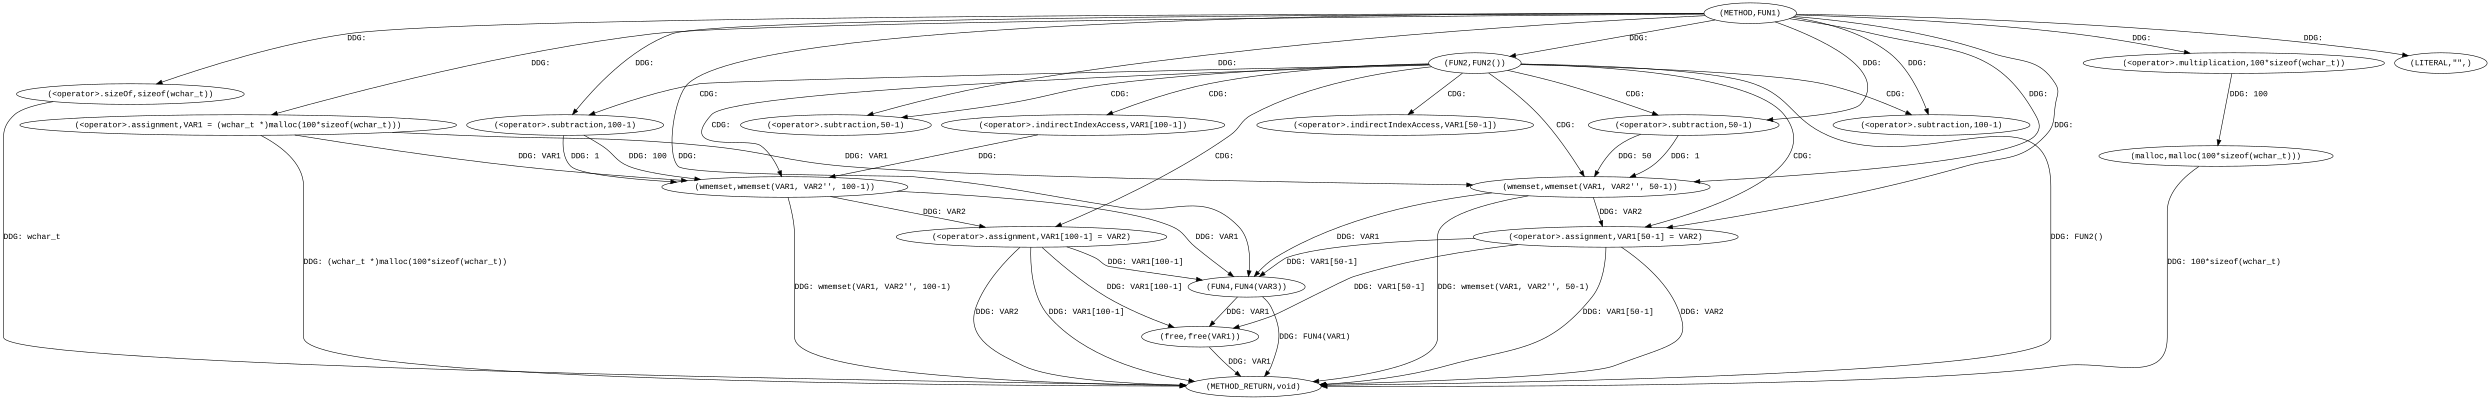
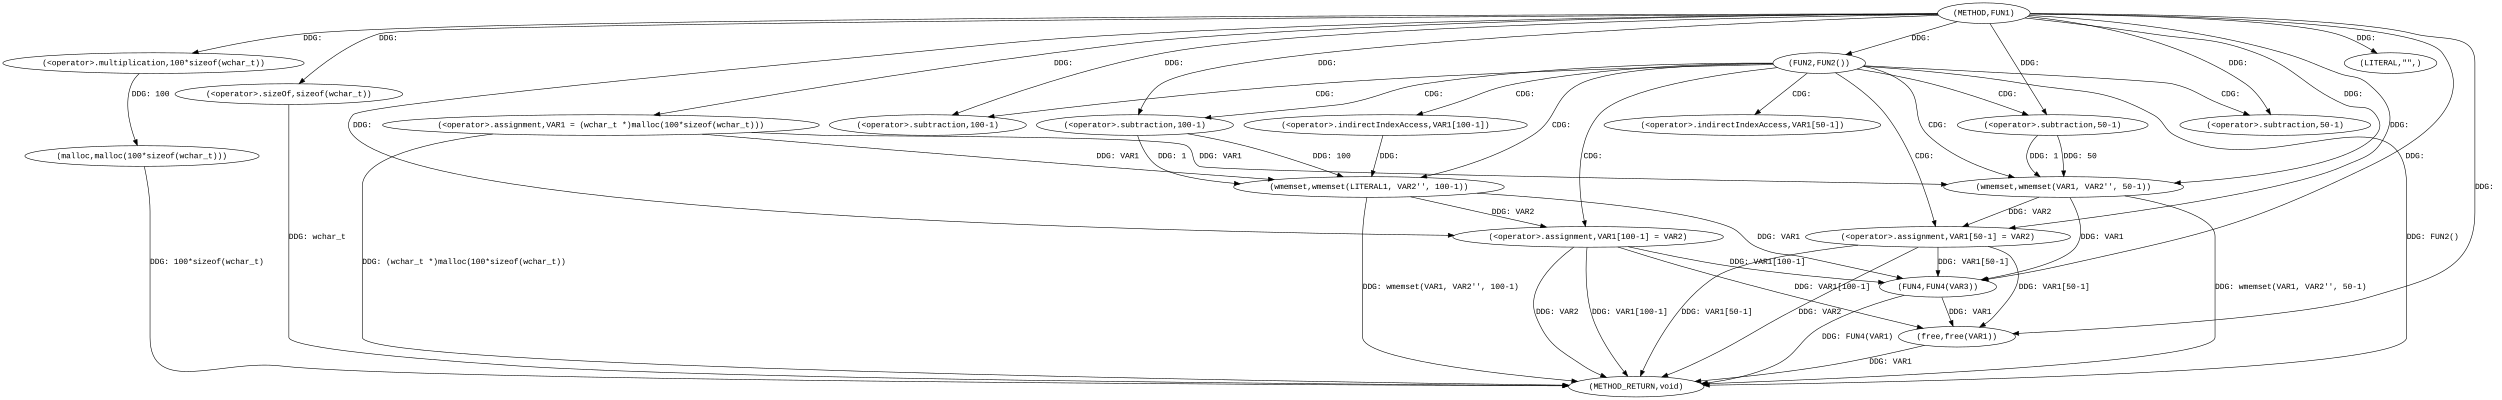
none -> (581, 85)
none -> (2475, 158)
(785, 187) -> (1369, 187)
